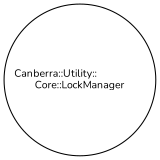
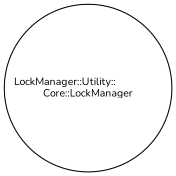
(80, 80) -> (88, 88)
